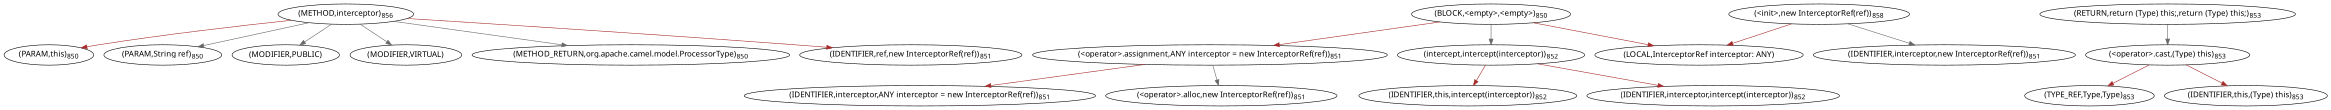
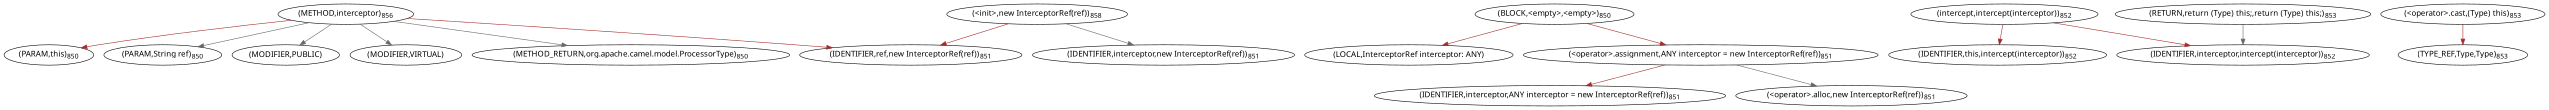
(1491, 32) -> none
(2168, 32) -> (2243, 32)
(1762, 34) -> (977, 34)
(2246, 96) -> none
